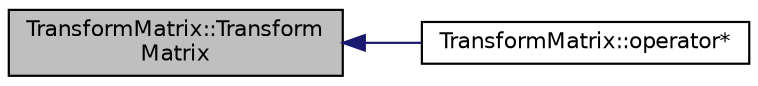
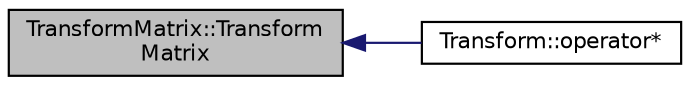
(586, 43) -> (552, 43)
